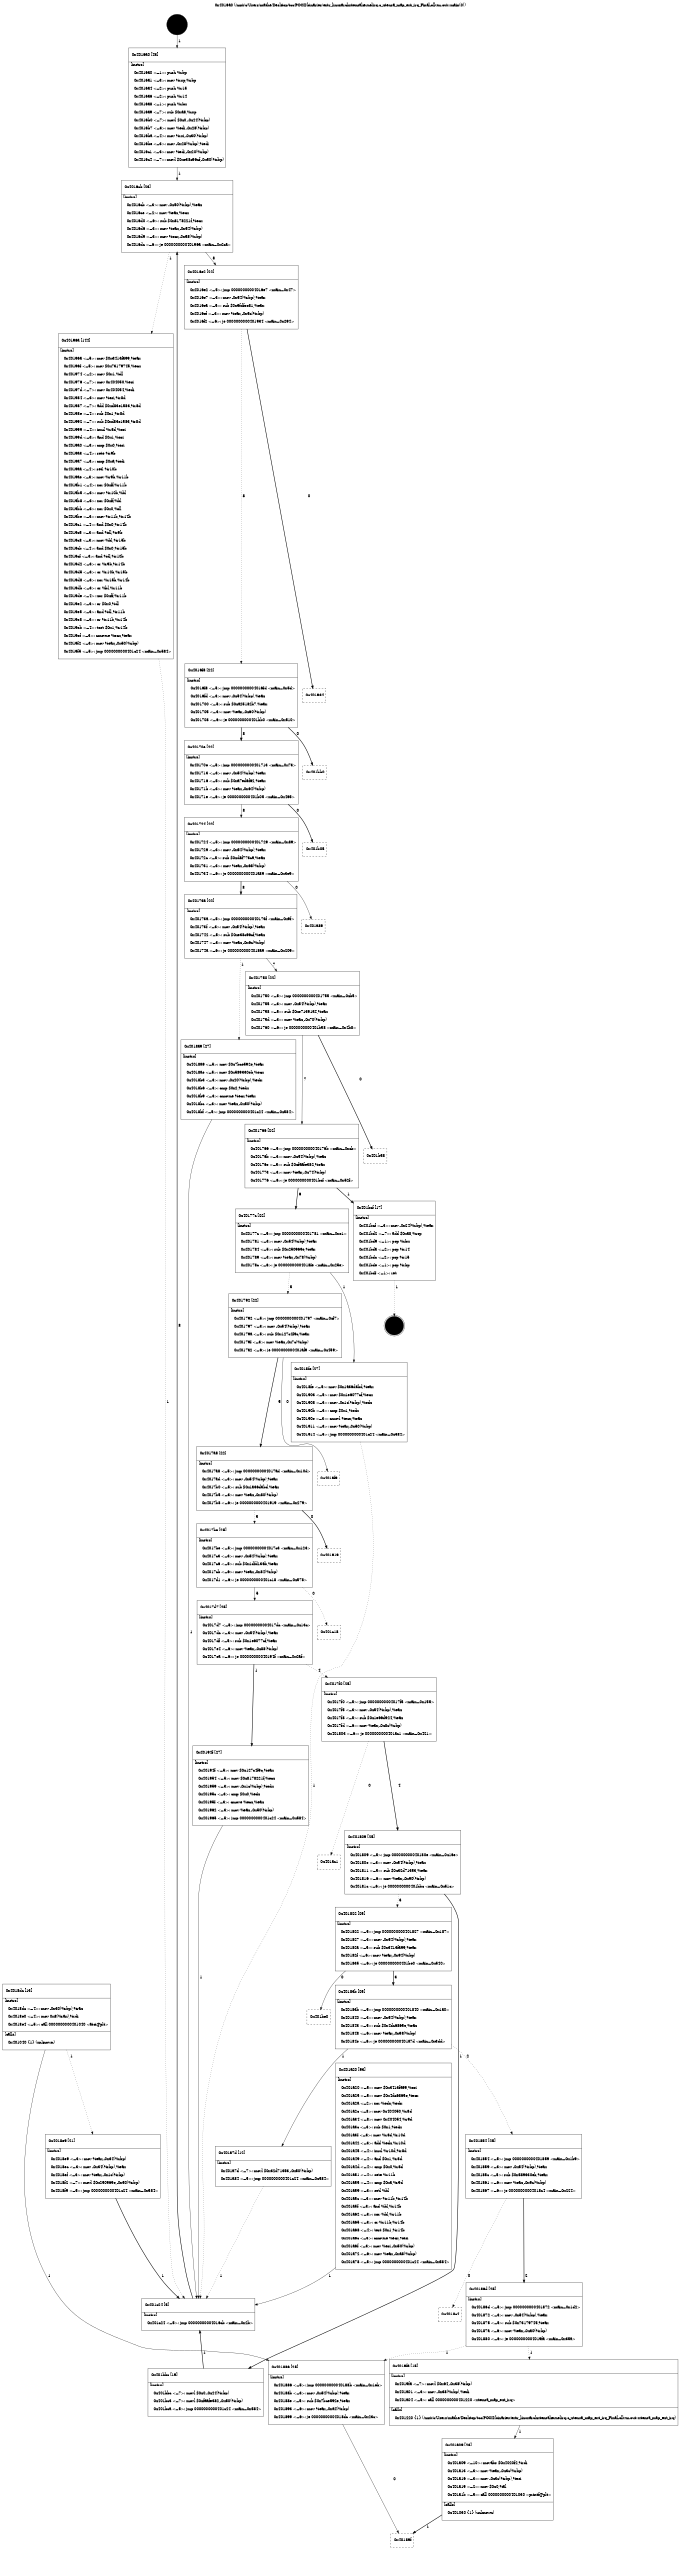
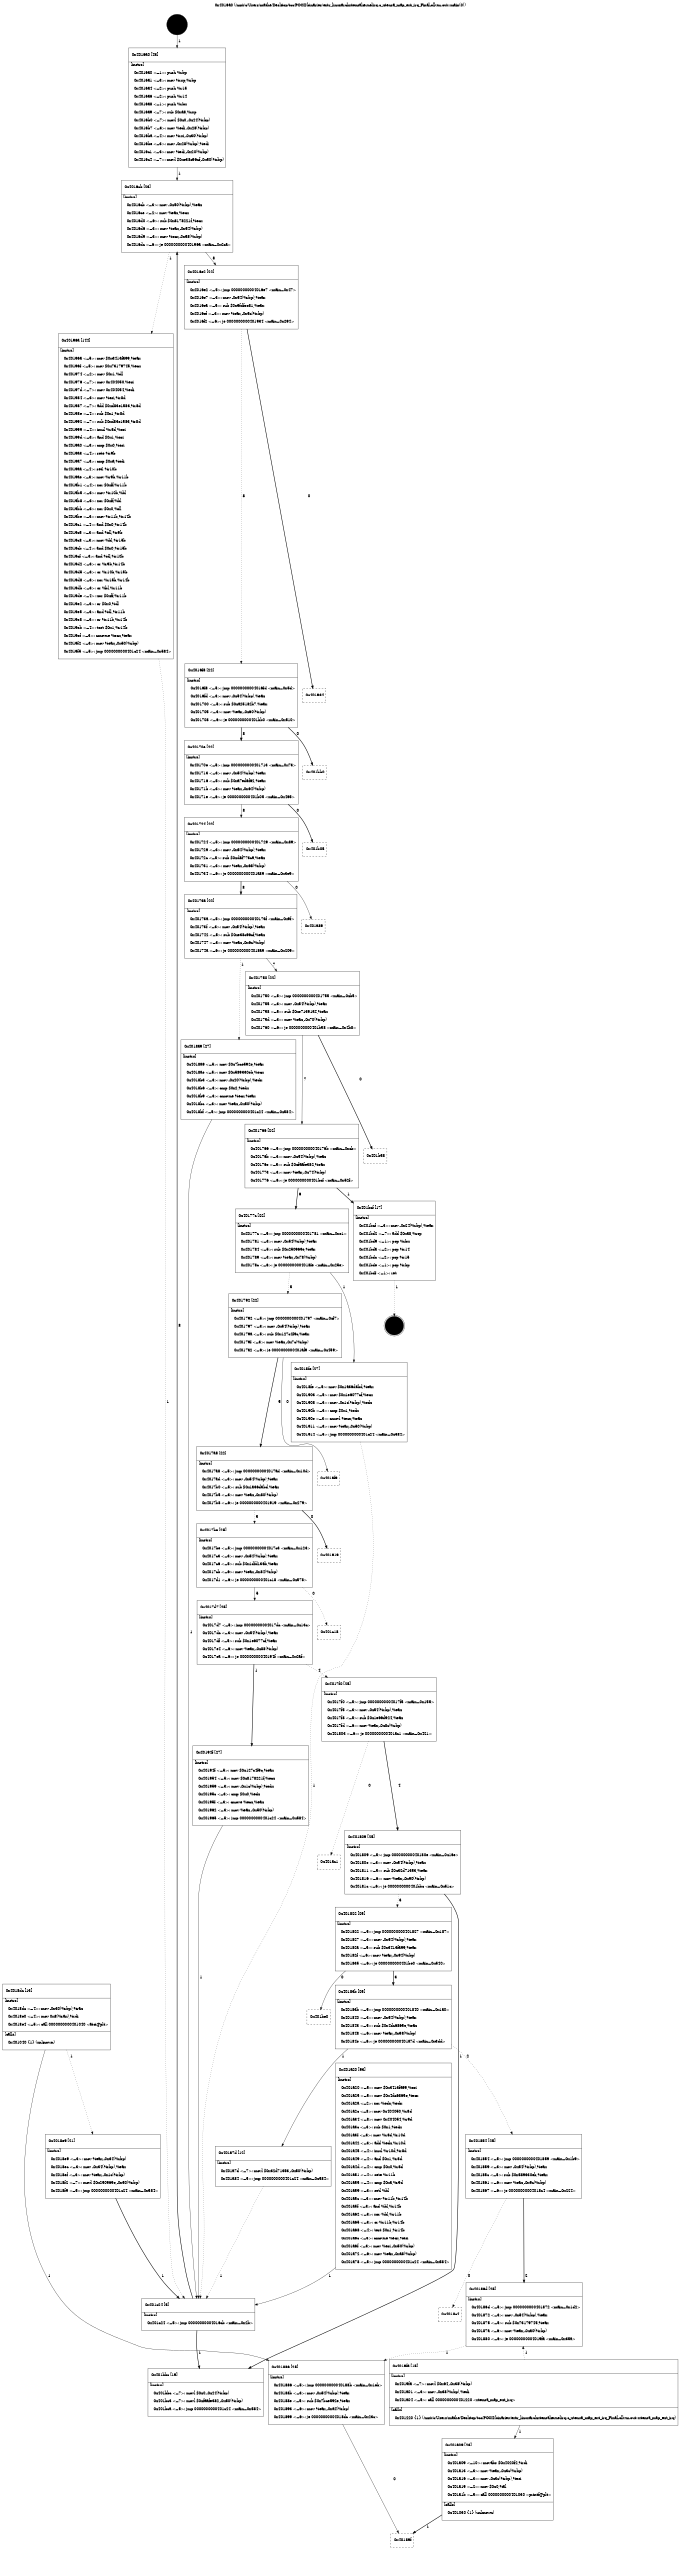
(529, 2352) -> (524, 2354)
(202, 2353) -> (197, 2348)
